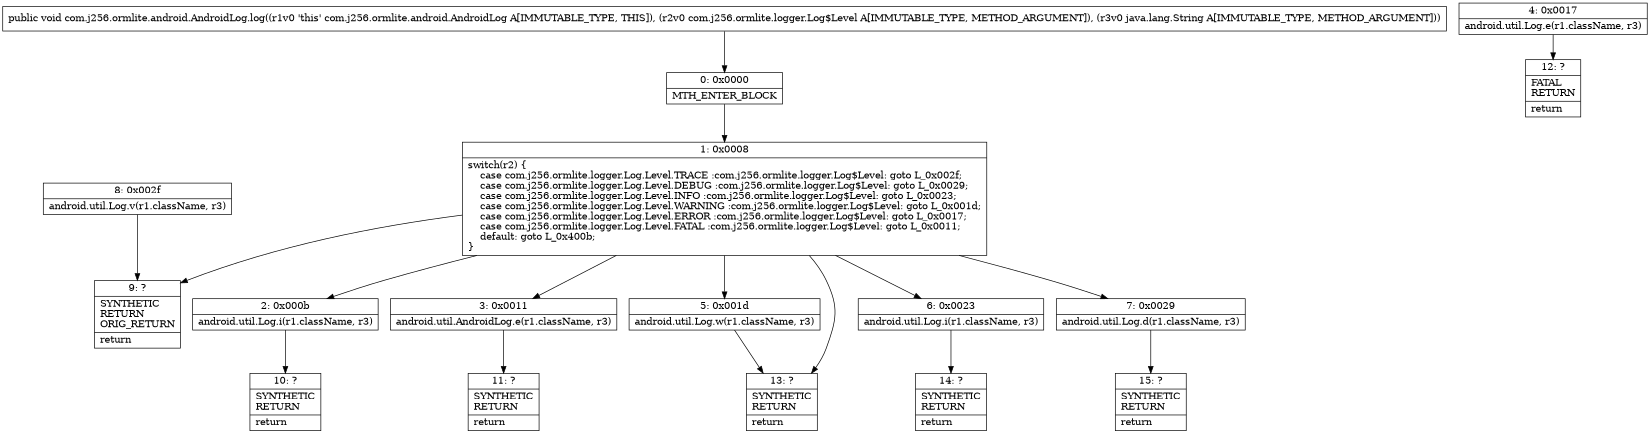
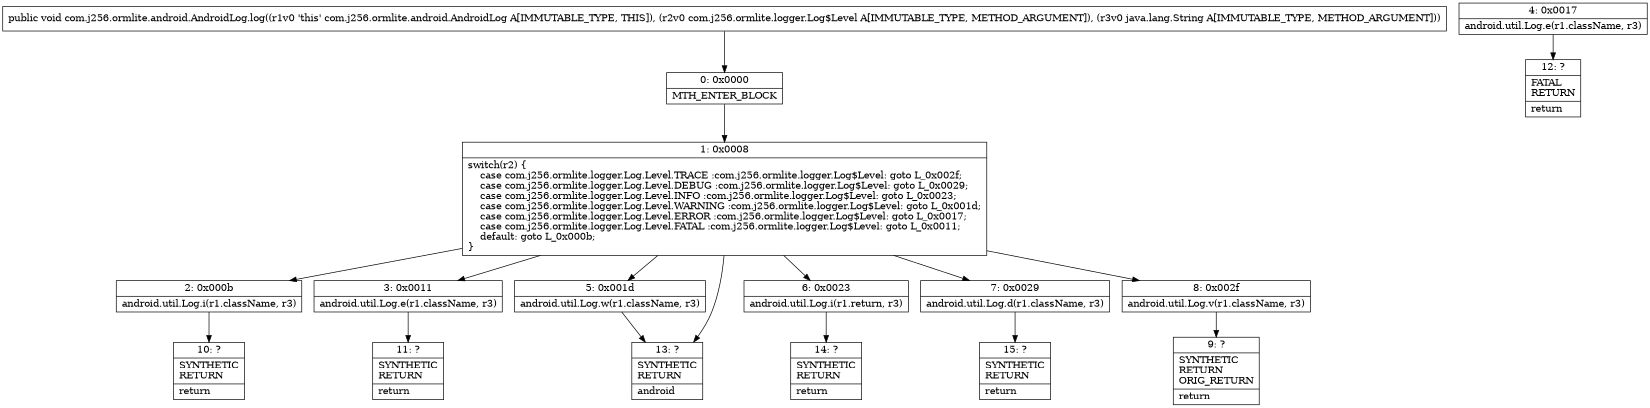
(532, 237) -> (532, 237)
(323, 240) -> (1060, 265)
(504, 322) -> (408, 304)
(951, 322) -> (826, 304)
(768, 422) -> (656, 391)
